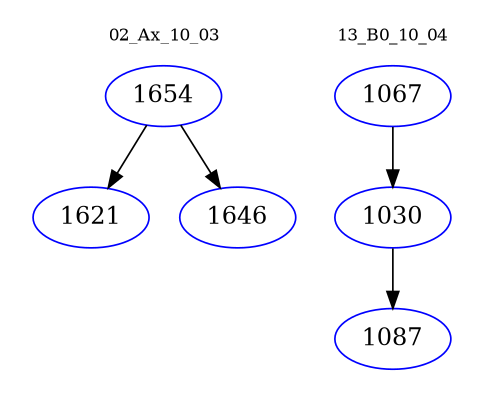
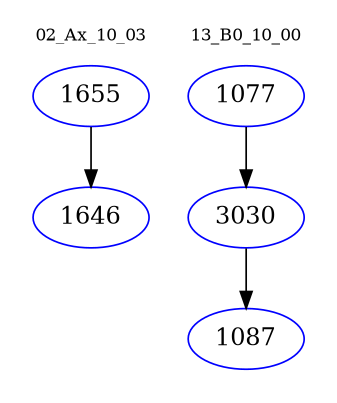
(393, 36) -> (246, 36)
(164, 96) -> (91, 96)
(393, 96) -> (246, 96)
(91, 218) -> none
(393, 218) -> (246, 218)
